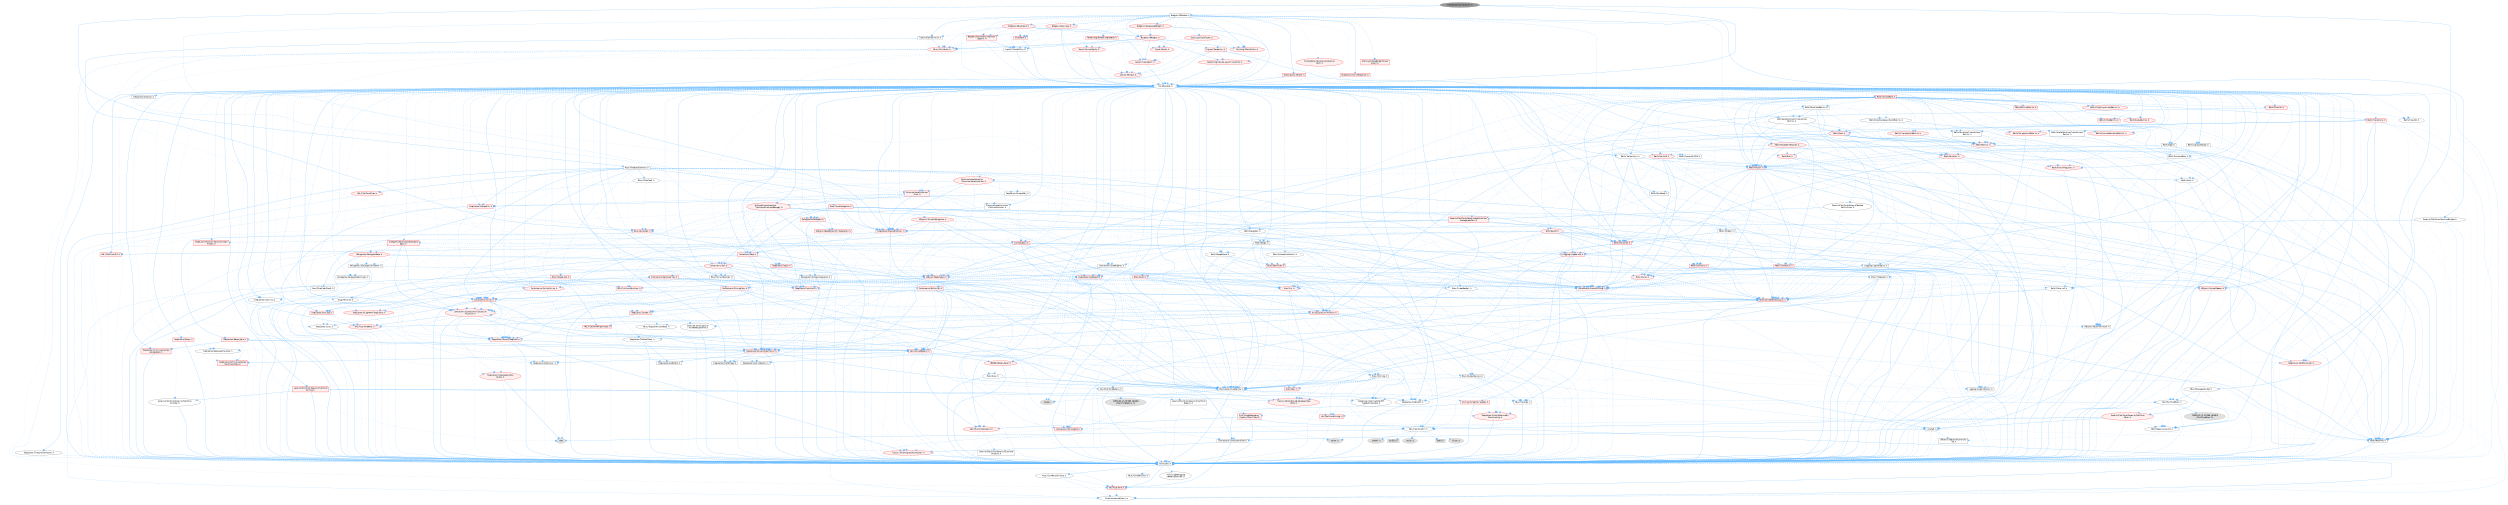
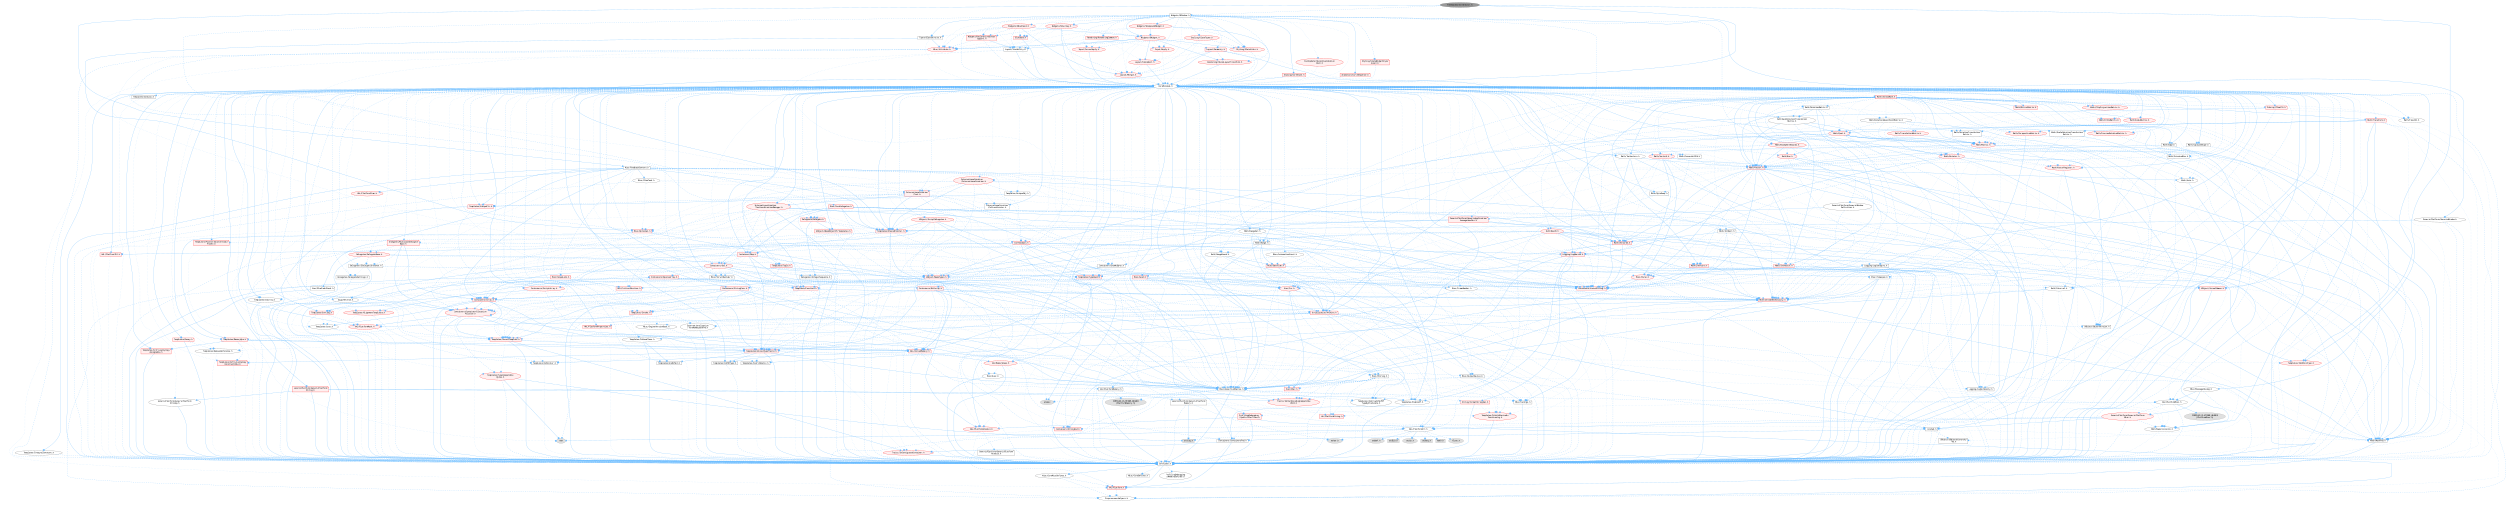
(1075, 29) -> (1063, 56)
none -> (548, 89)
(2276, 108) -> (2276, 108)
(1635, 258) -> none
(1001, 363) -> (1001, 363)
(1347, 396) -> (1180, 395)
none -> (1188, 441)
none -> (1427, 441)
